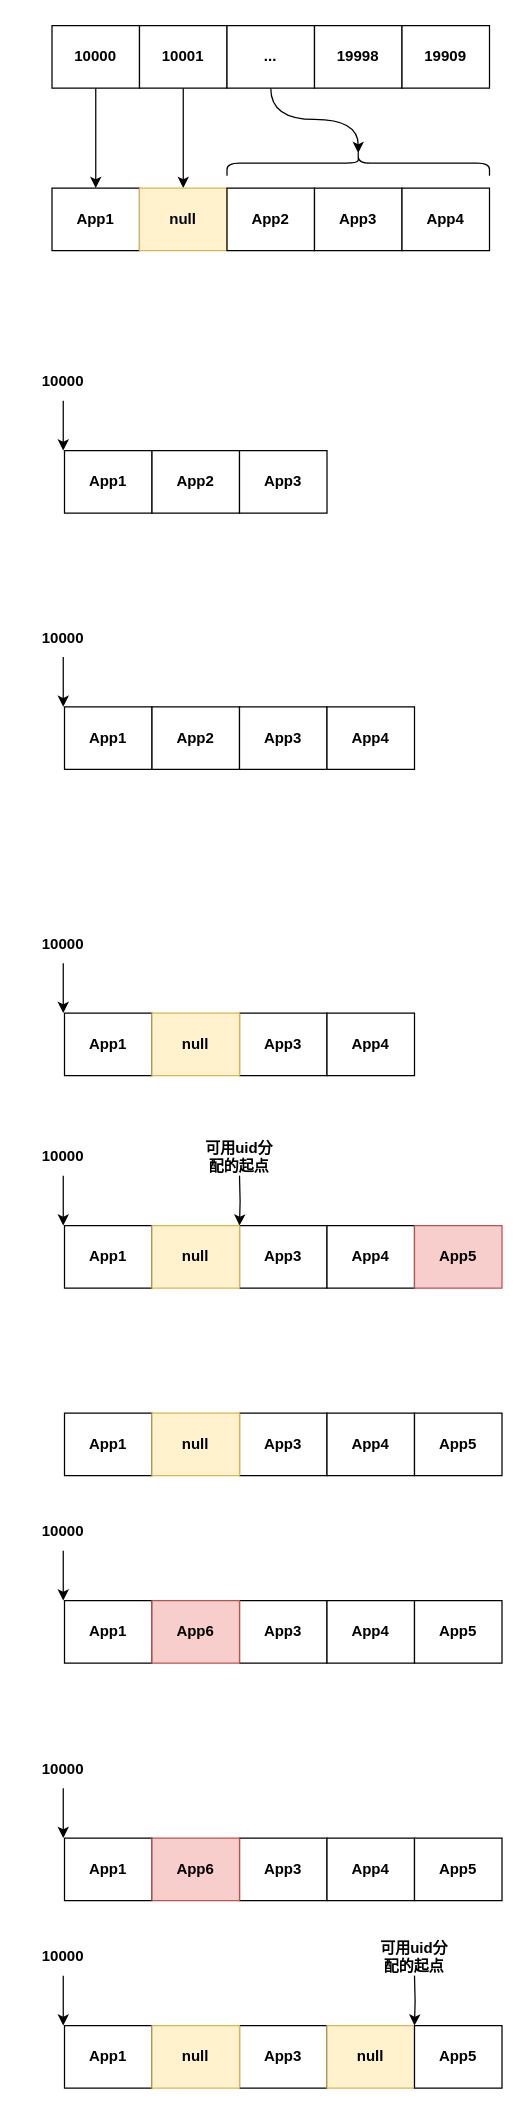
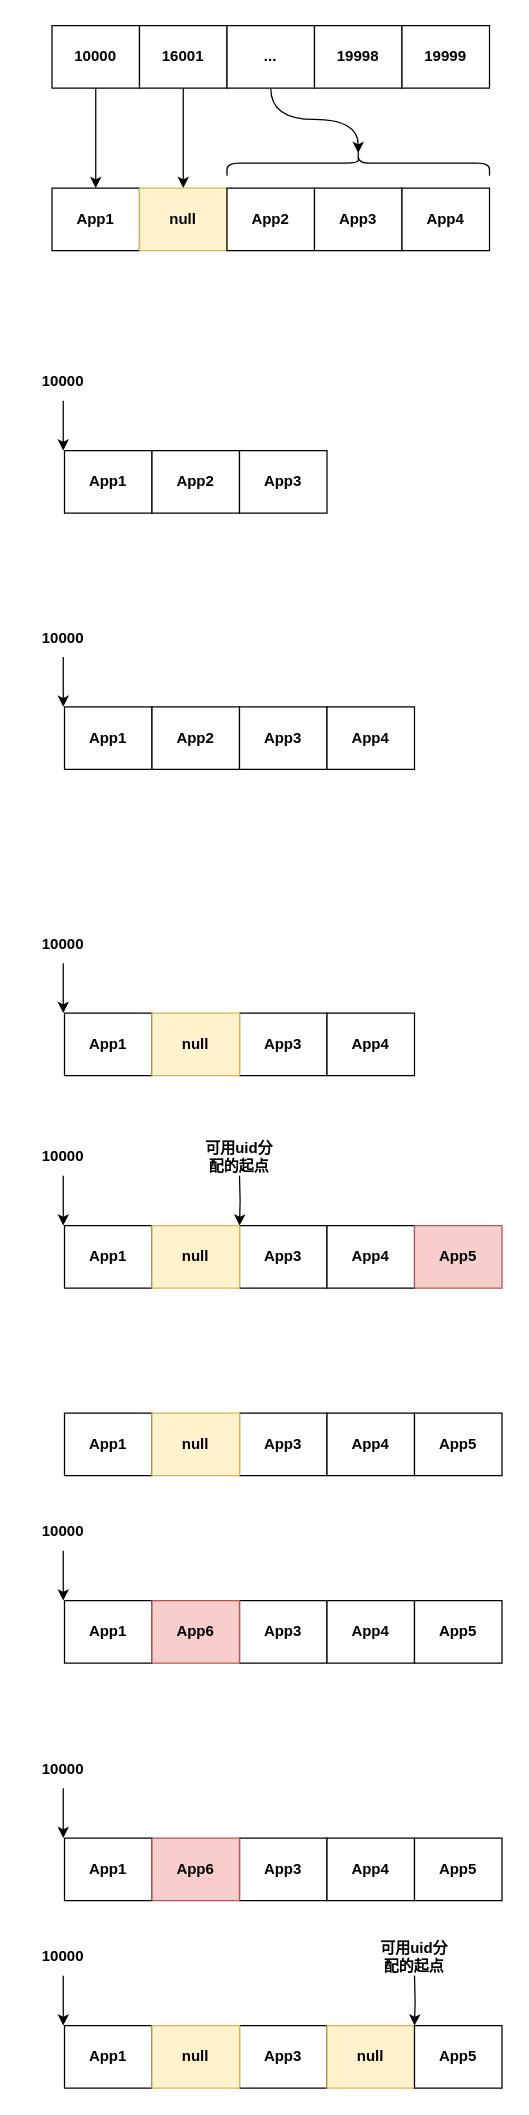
(183, 57) -> (183, 57)
(446, 57) -> (446, 57)
